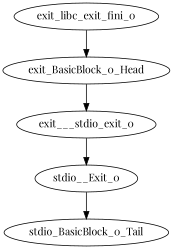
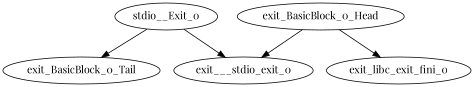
(86, 40) -> (357, 41)
(86, 148) -> (201, 41)
(86, 232) -> (81, 70)
